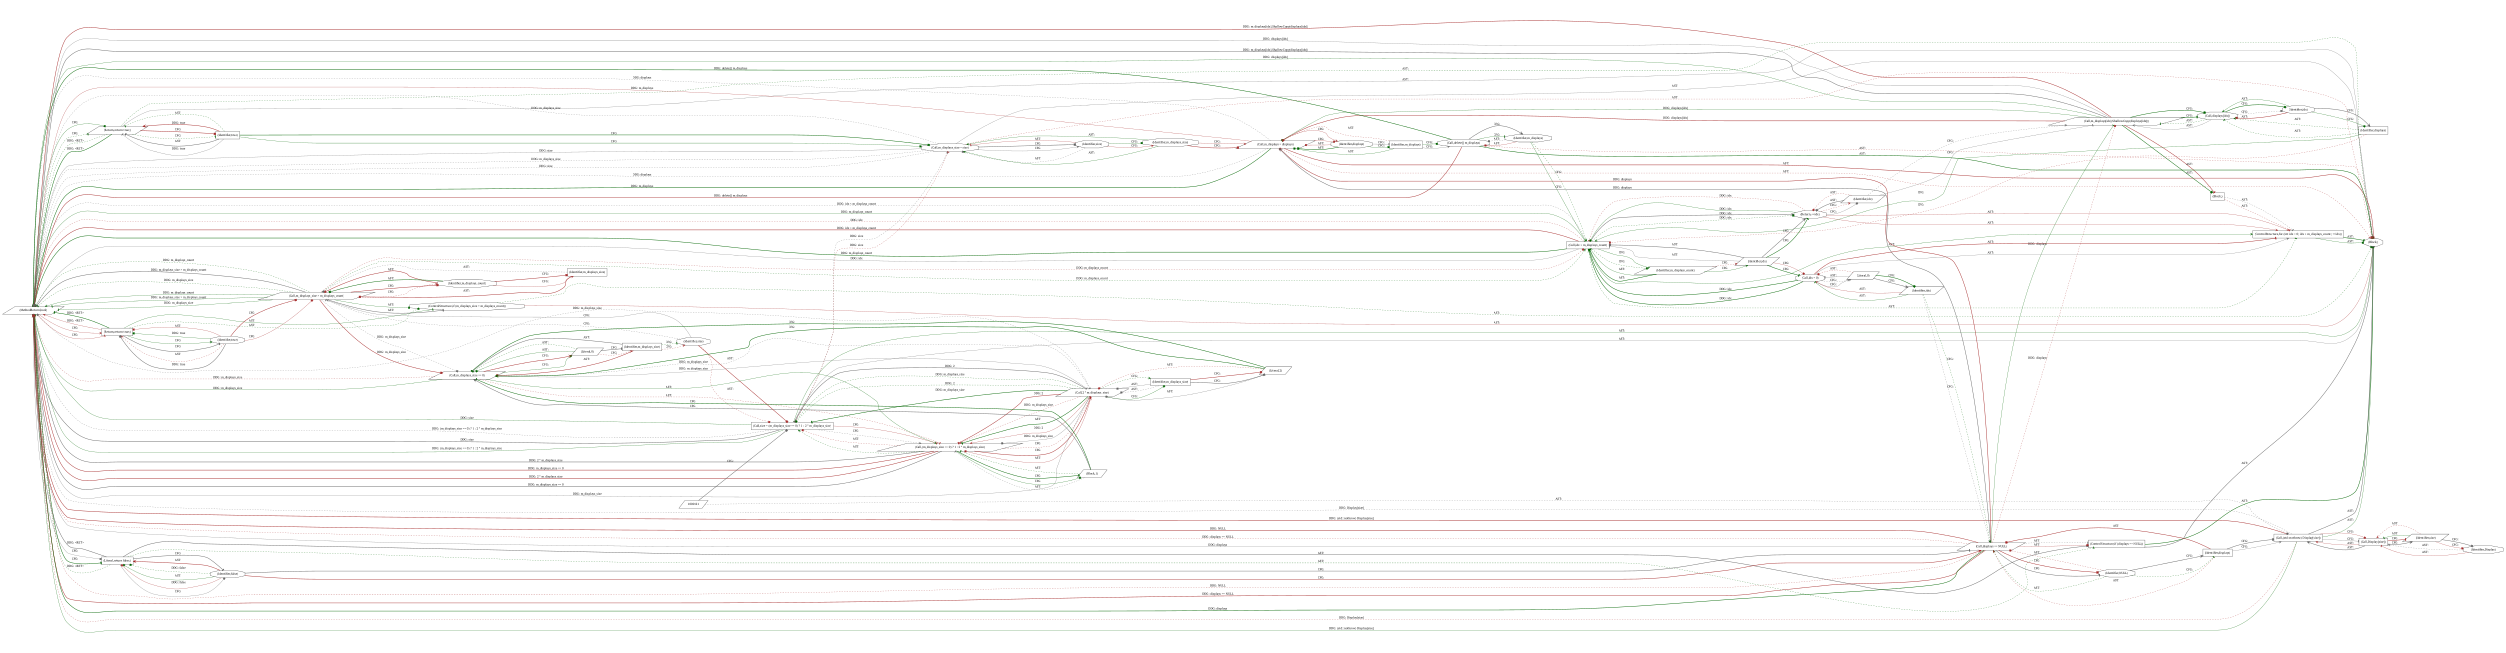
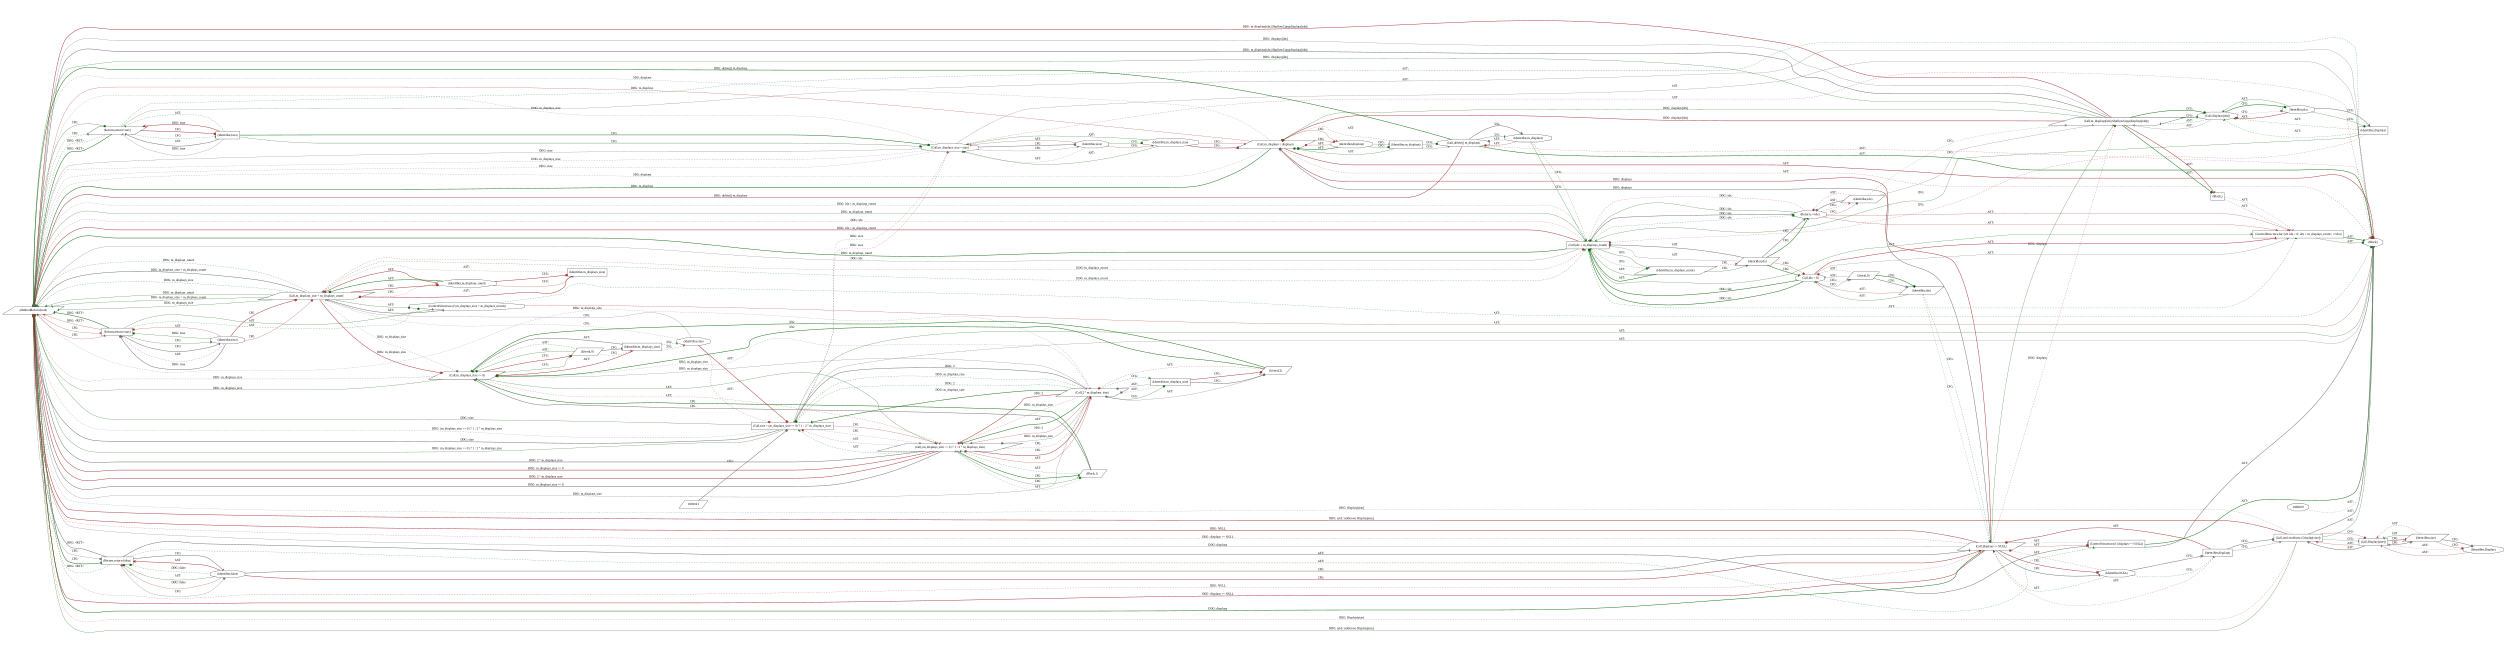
(1501, 500) -> none
none -> (2298, 507)
(117, 561) -> (117, 561)
